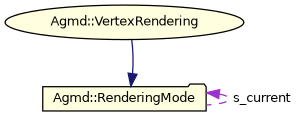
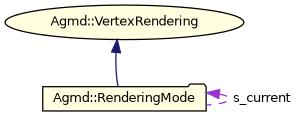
(133, 57) -> (116, 70)
